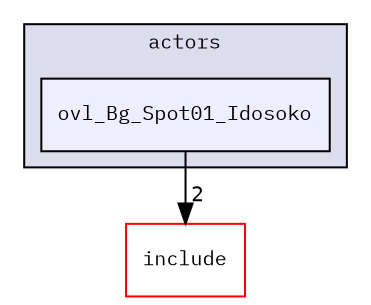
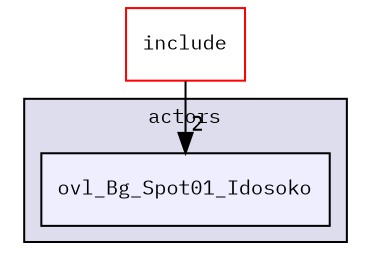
(186, 180) -> (186, 111)
